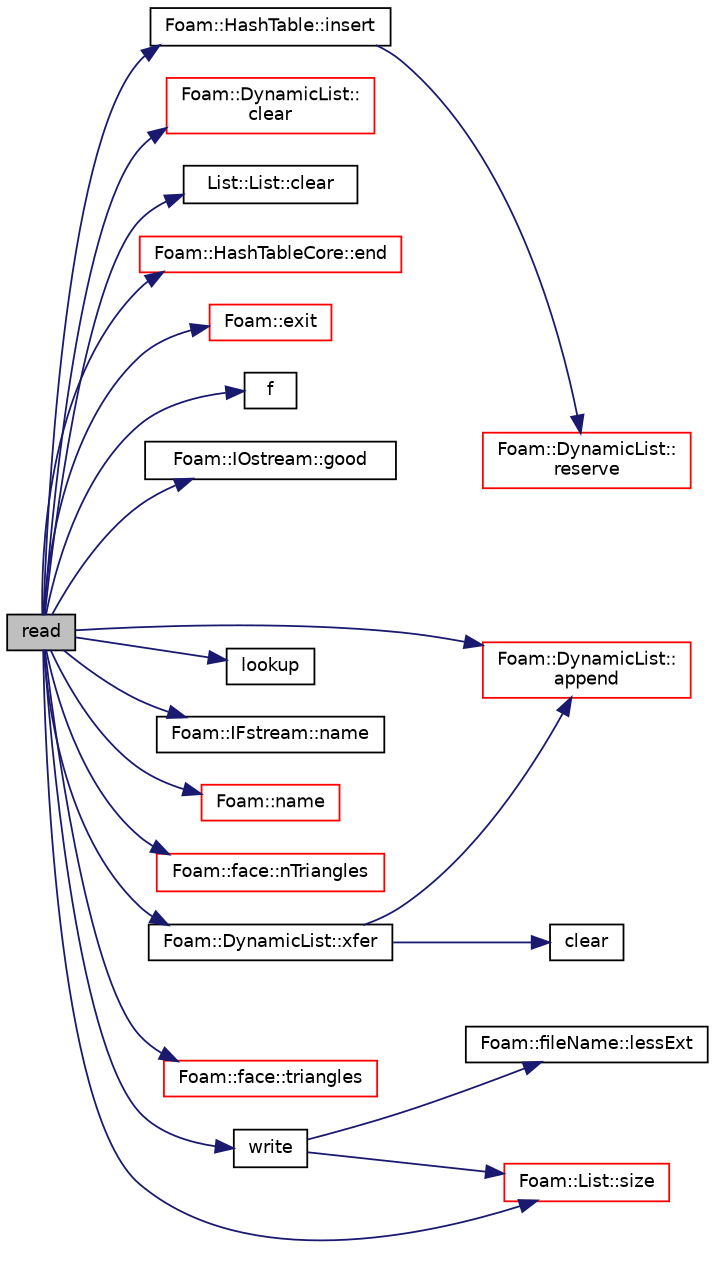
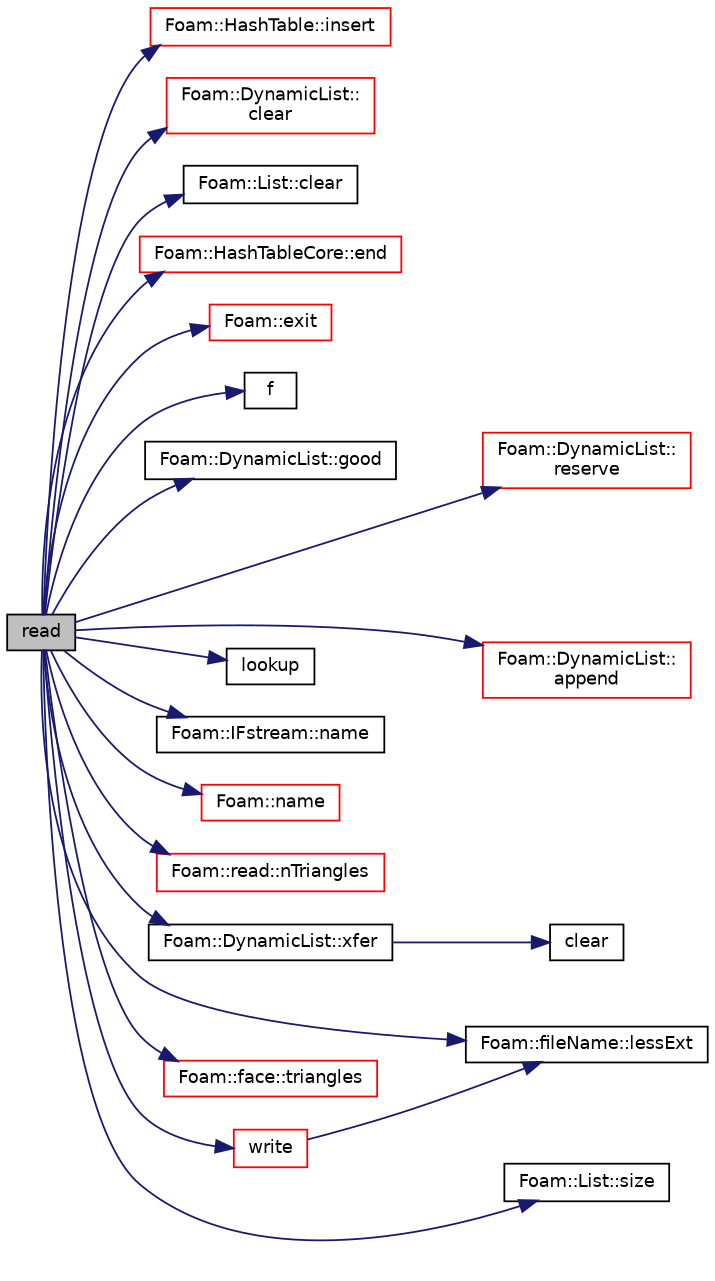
(271, 27) -> (271, 27)
(271, 185) -> (271, 185)
(510, 210) -> (279, 558)
(271, 460) -> (271, 460)
(479, 835) -> none
(271, 873) -> (271, 873)
none -> (129, 964)
(271, 1148) -> (271, 1148)
(396, 1162) -> none
(587, 1183) -> (587, 1183)
